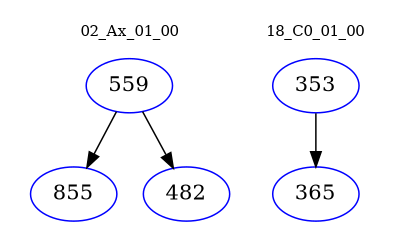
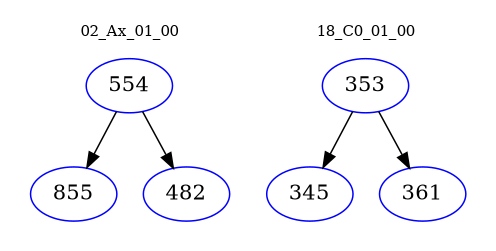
(129, 86) -> (129, 86)
none -> (310, 194)
(316, 194) -> (423, 194)
